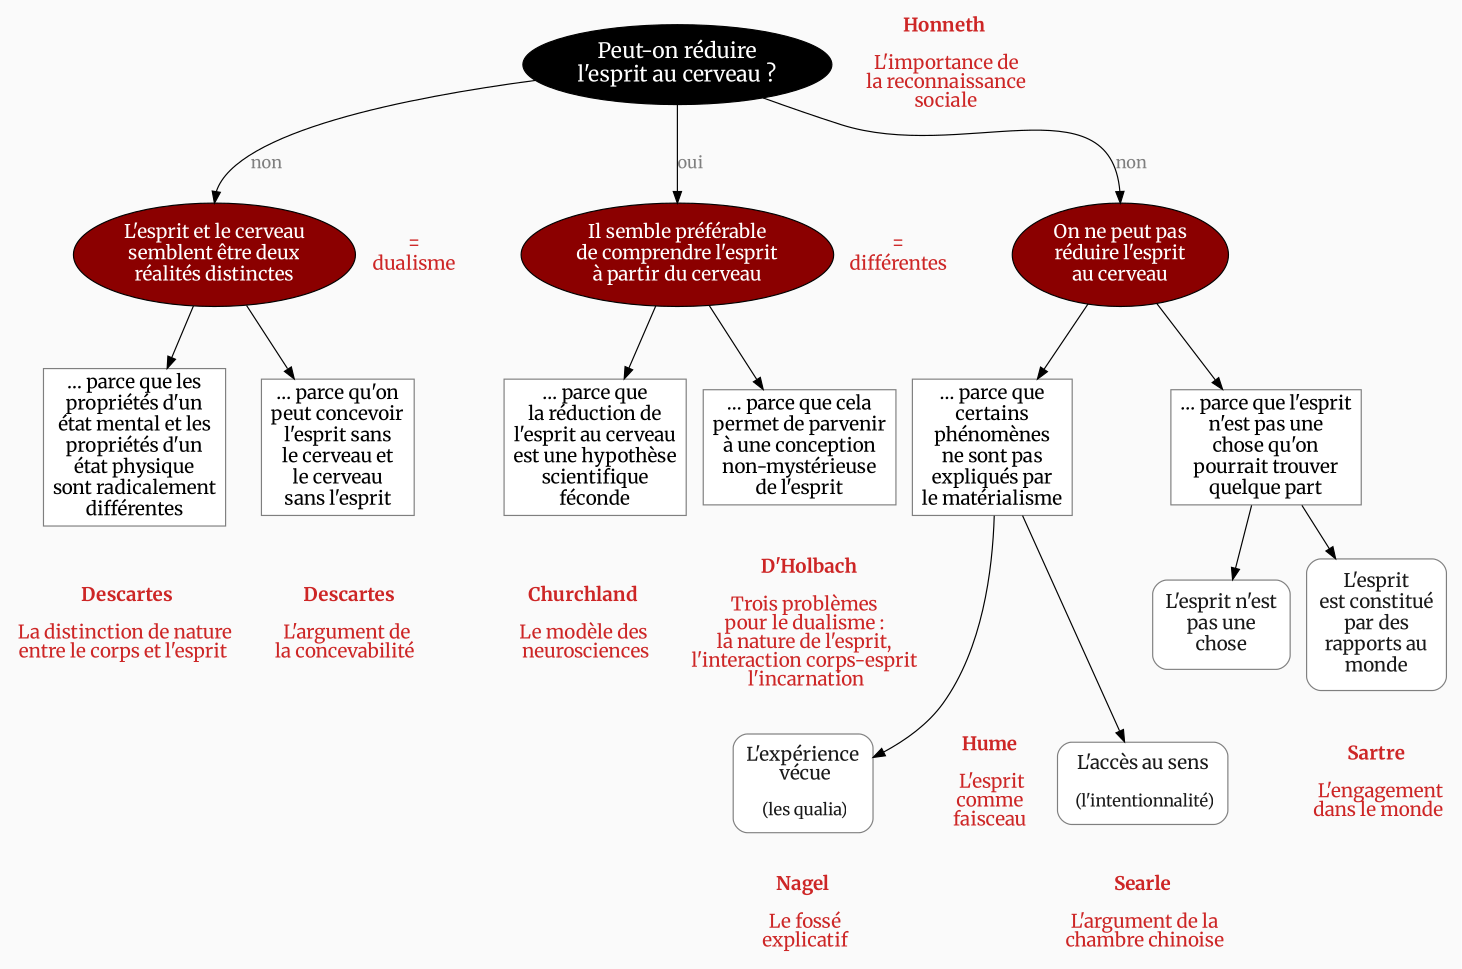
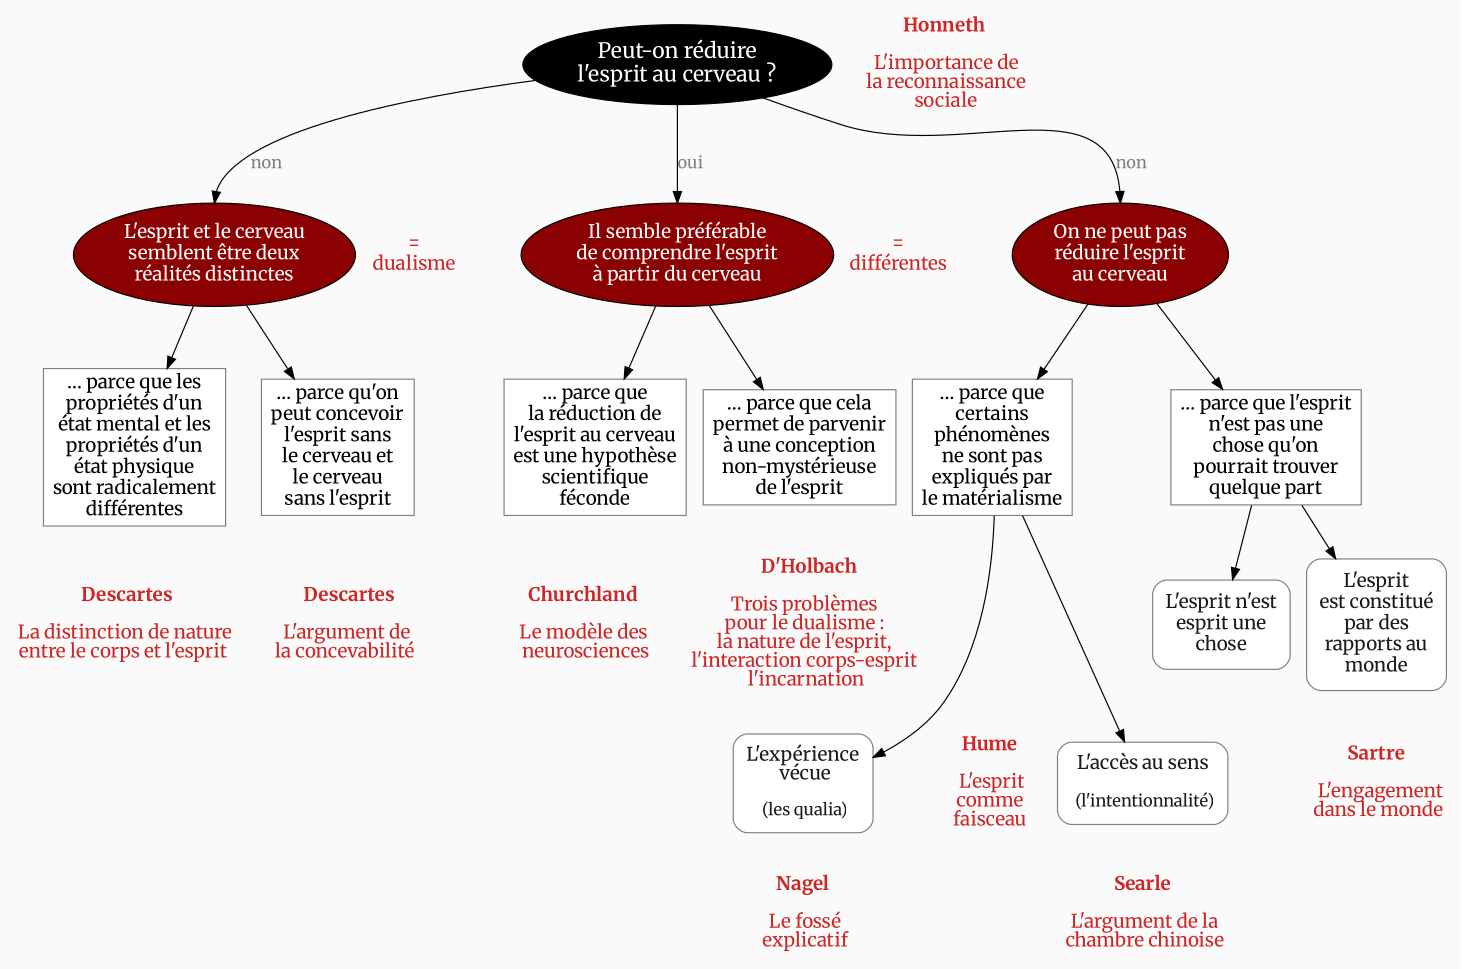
(1221, 625) -> (1221, 625)
